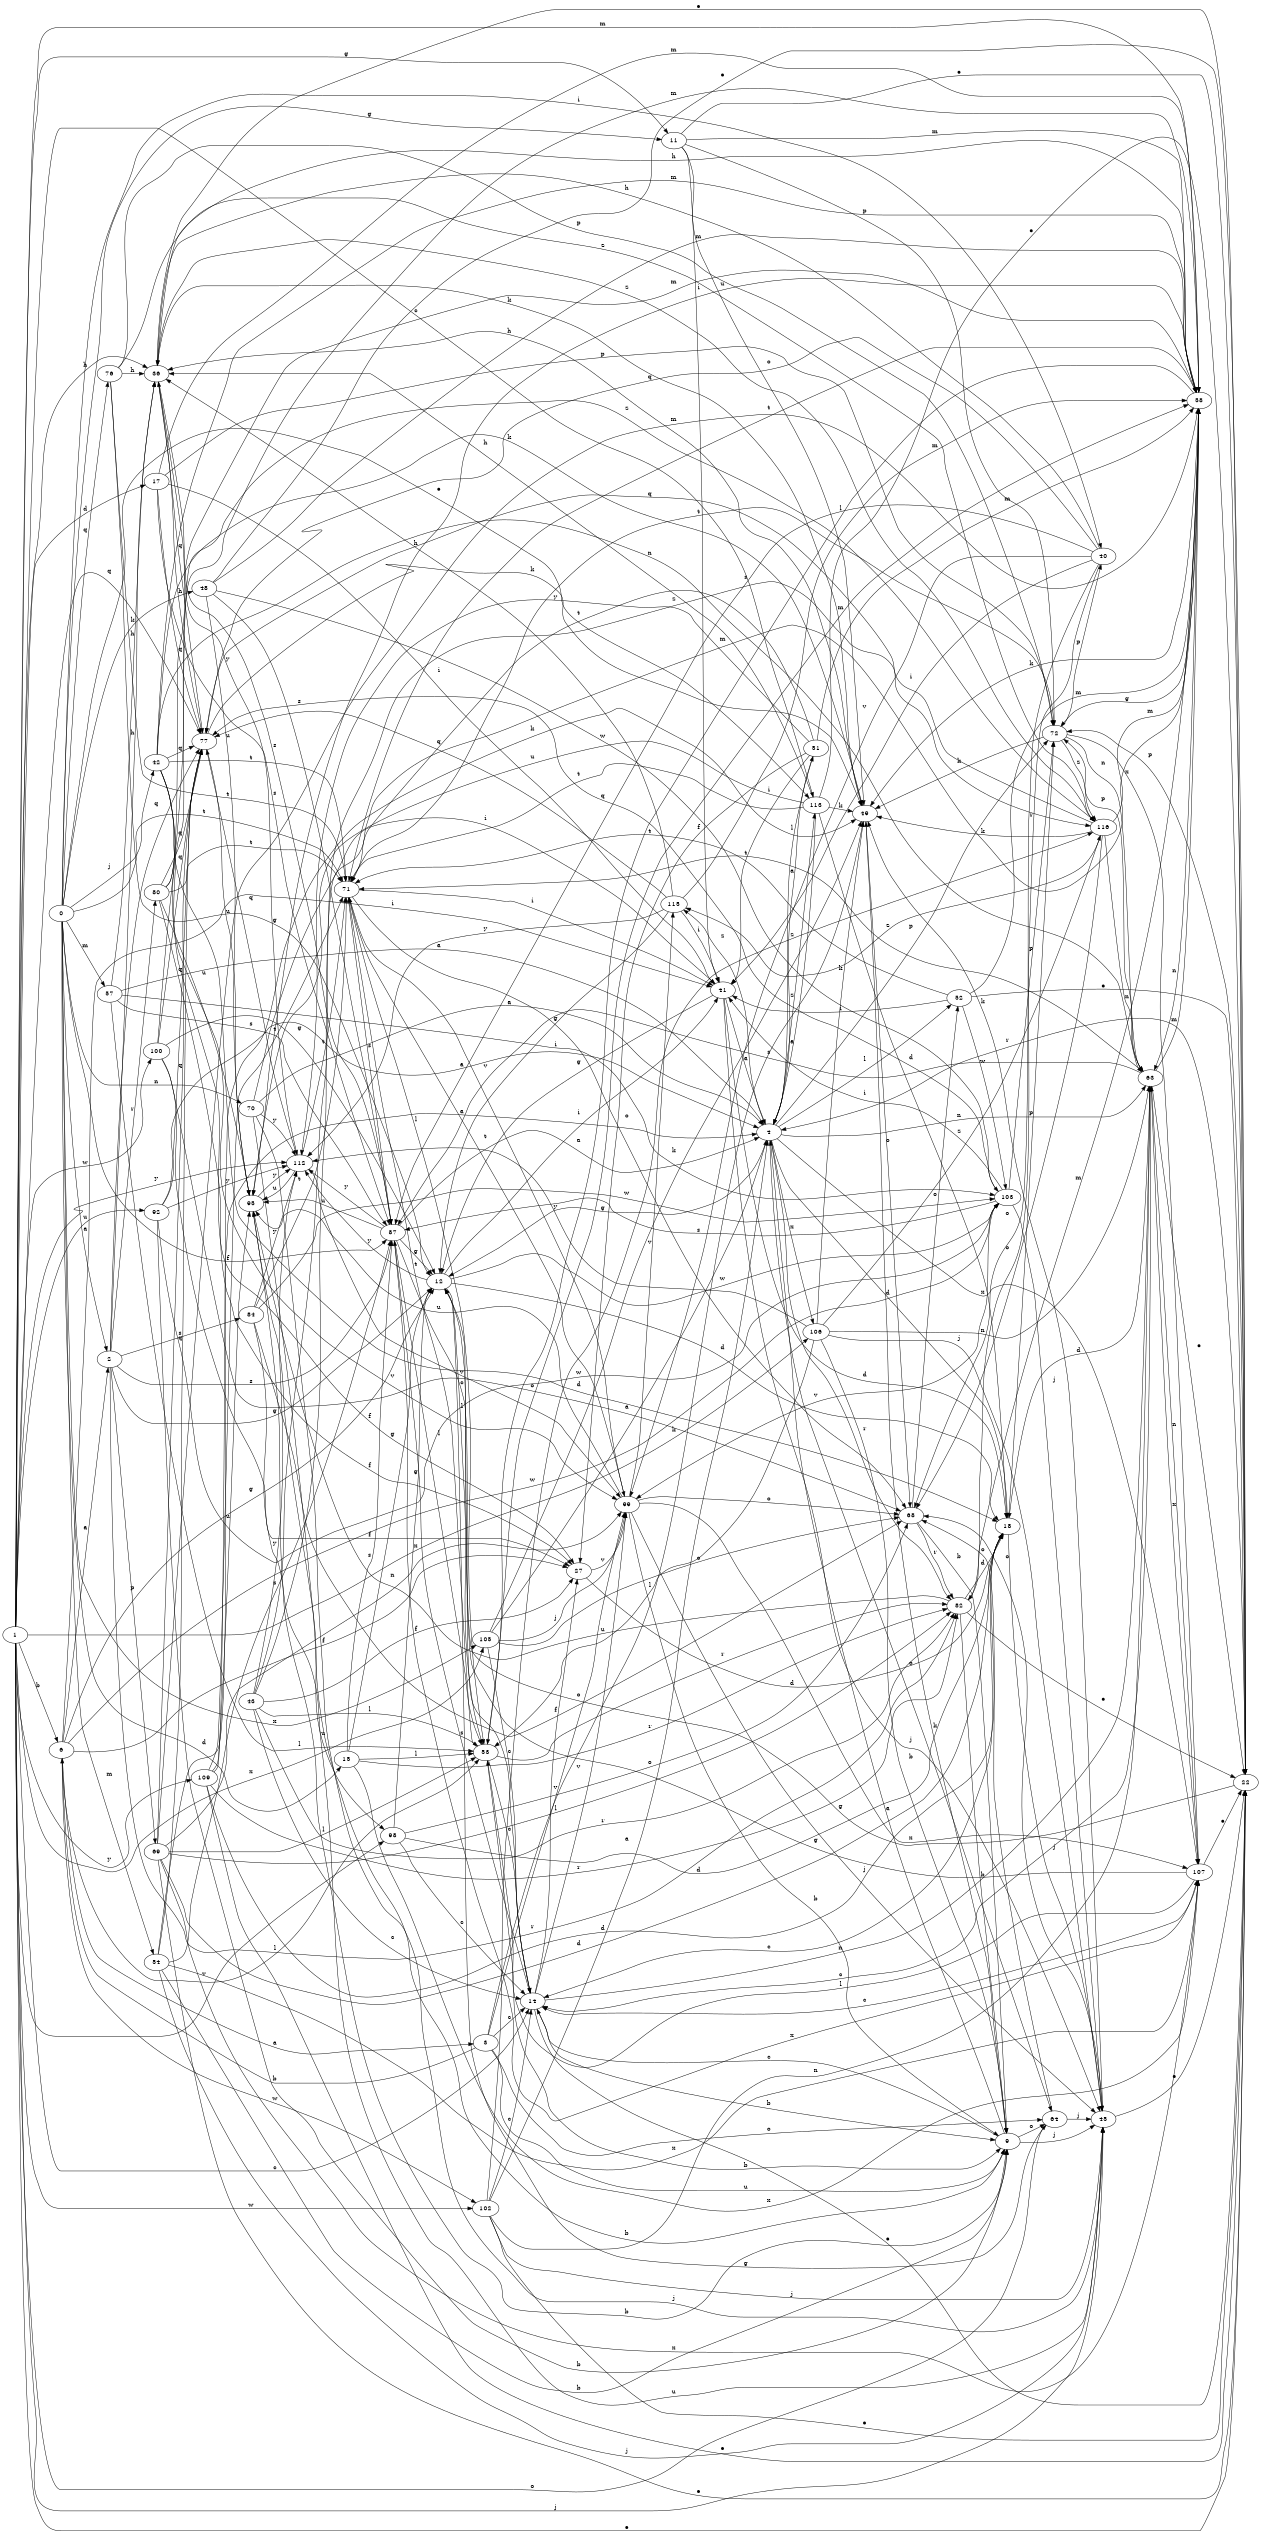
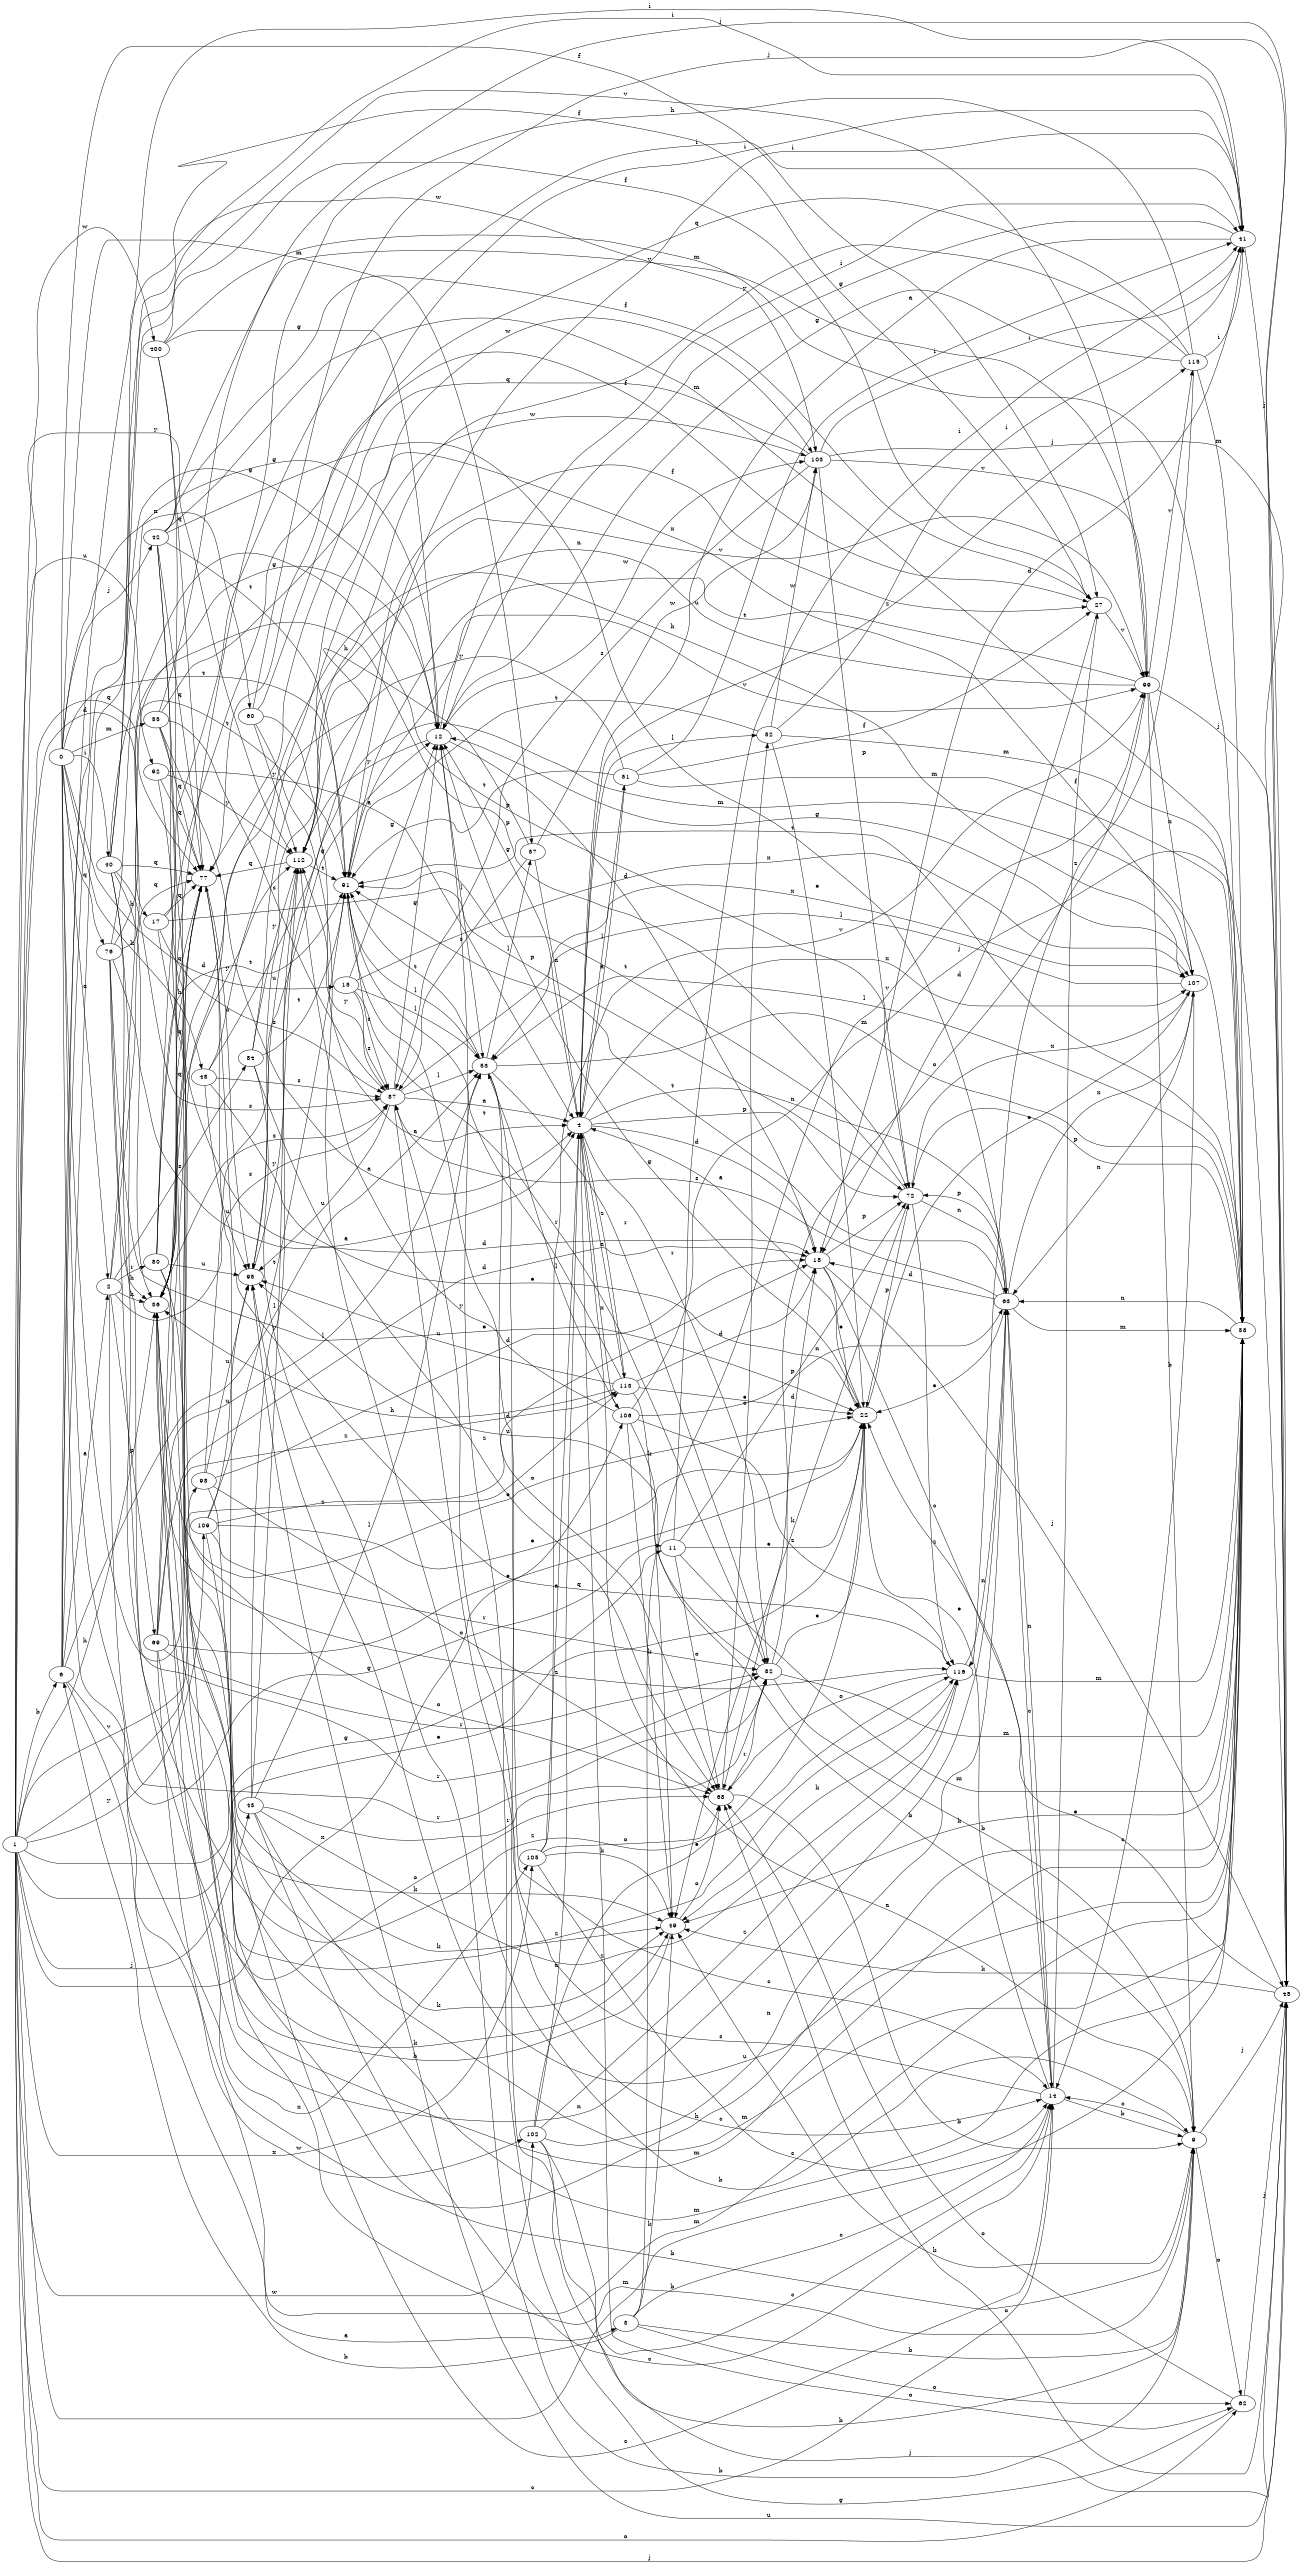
(416, 311) -> (323, 1502)
(810, 462) -> (697, 1670)
(439, 489) -> (346, 1436)
(1081, 648) -> (428, 751)
(1127, 699) -> (1076, 1139)
(347, 889) -> (346, 885)
(891, 928) -> (1021, 1034)
(1008, 1040) -> (721, 1178)
(556, 1045) -> (673, 603)
(157, 1051) -> (156, 349)
(251, 1109) -> (251, 716)
(120, 1200) -> (384, 47)
none -> (250, 1237)
none -> (840, 1335)
none -> (338, 1340)
(433, 1445) -> none
(177, 1484) -> (508, 961)
(298, 1512) -> (226, 1381)
(556, 1618) -> (841, 930)
(346, 1621) -> (695, 2027)
(579, 1695) -> (485, 1438)
(594, 1758) -> none
(556, 1809) -> (462, 1724)
(157, 1962) -> (156, 720)
none -> (126, 1969)
(1055, 2119) -> (1243, 2404)
(746, 2187) -> (911, 2350)
(674, 2348) -> (673, 626)
